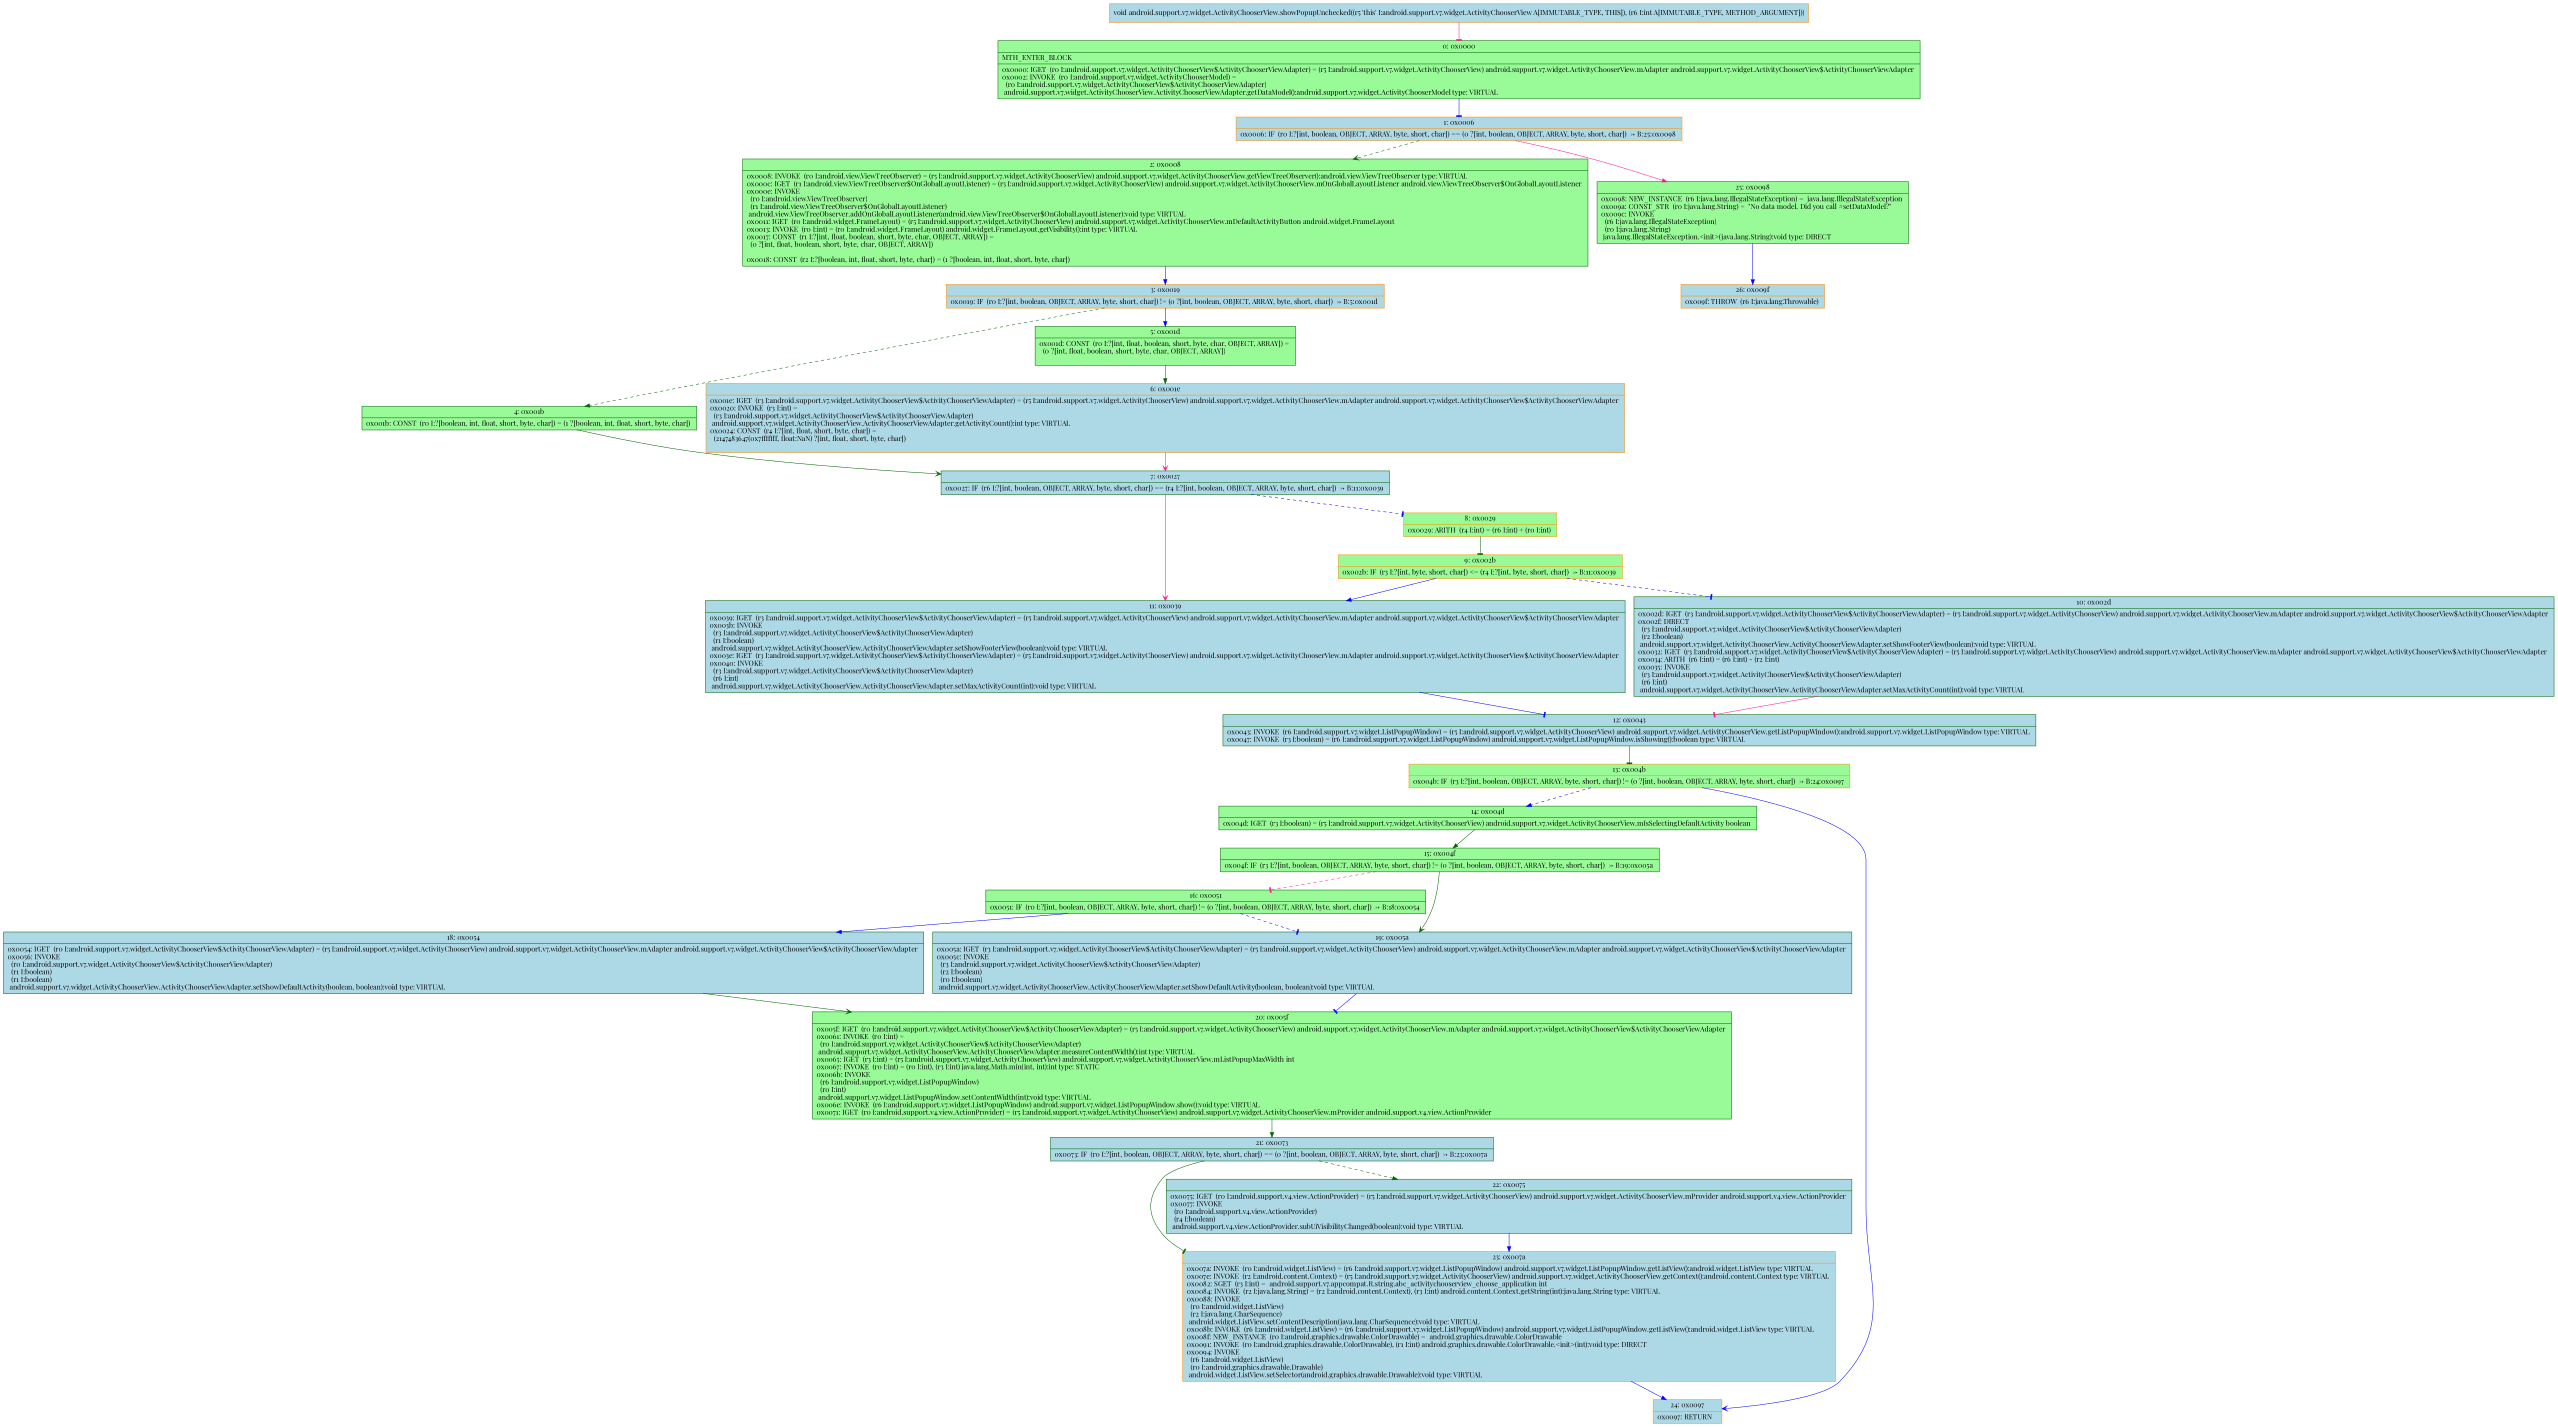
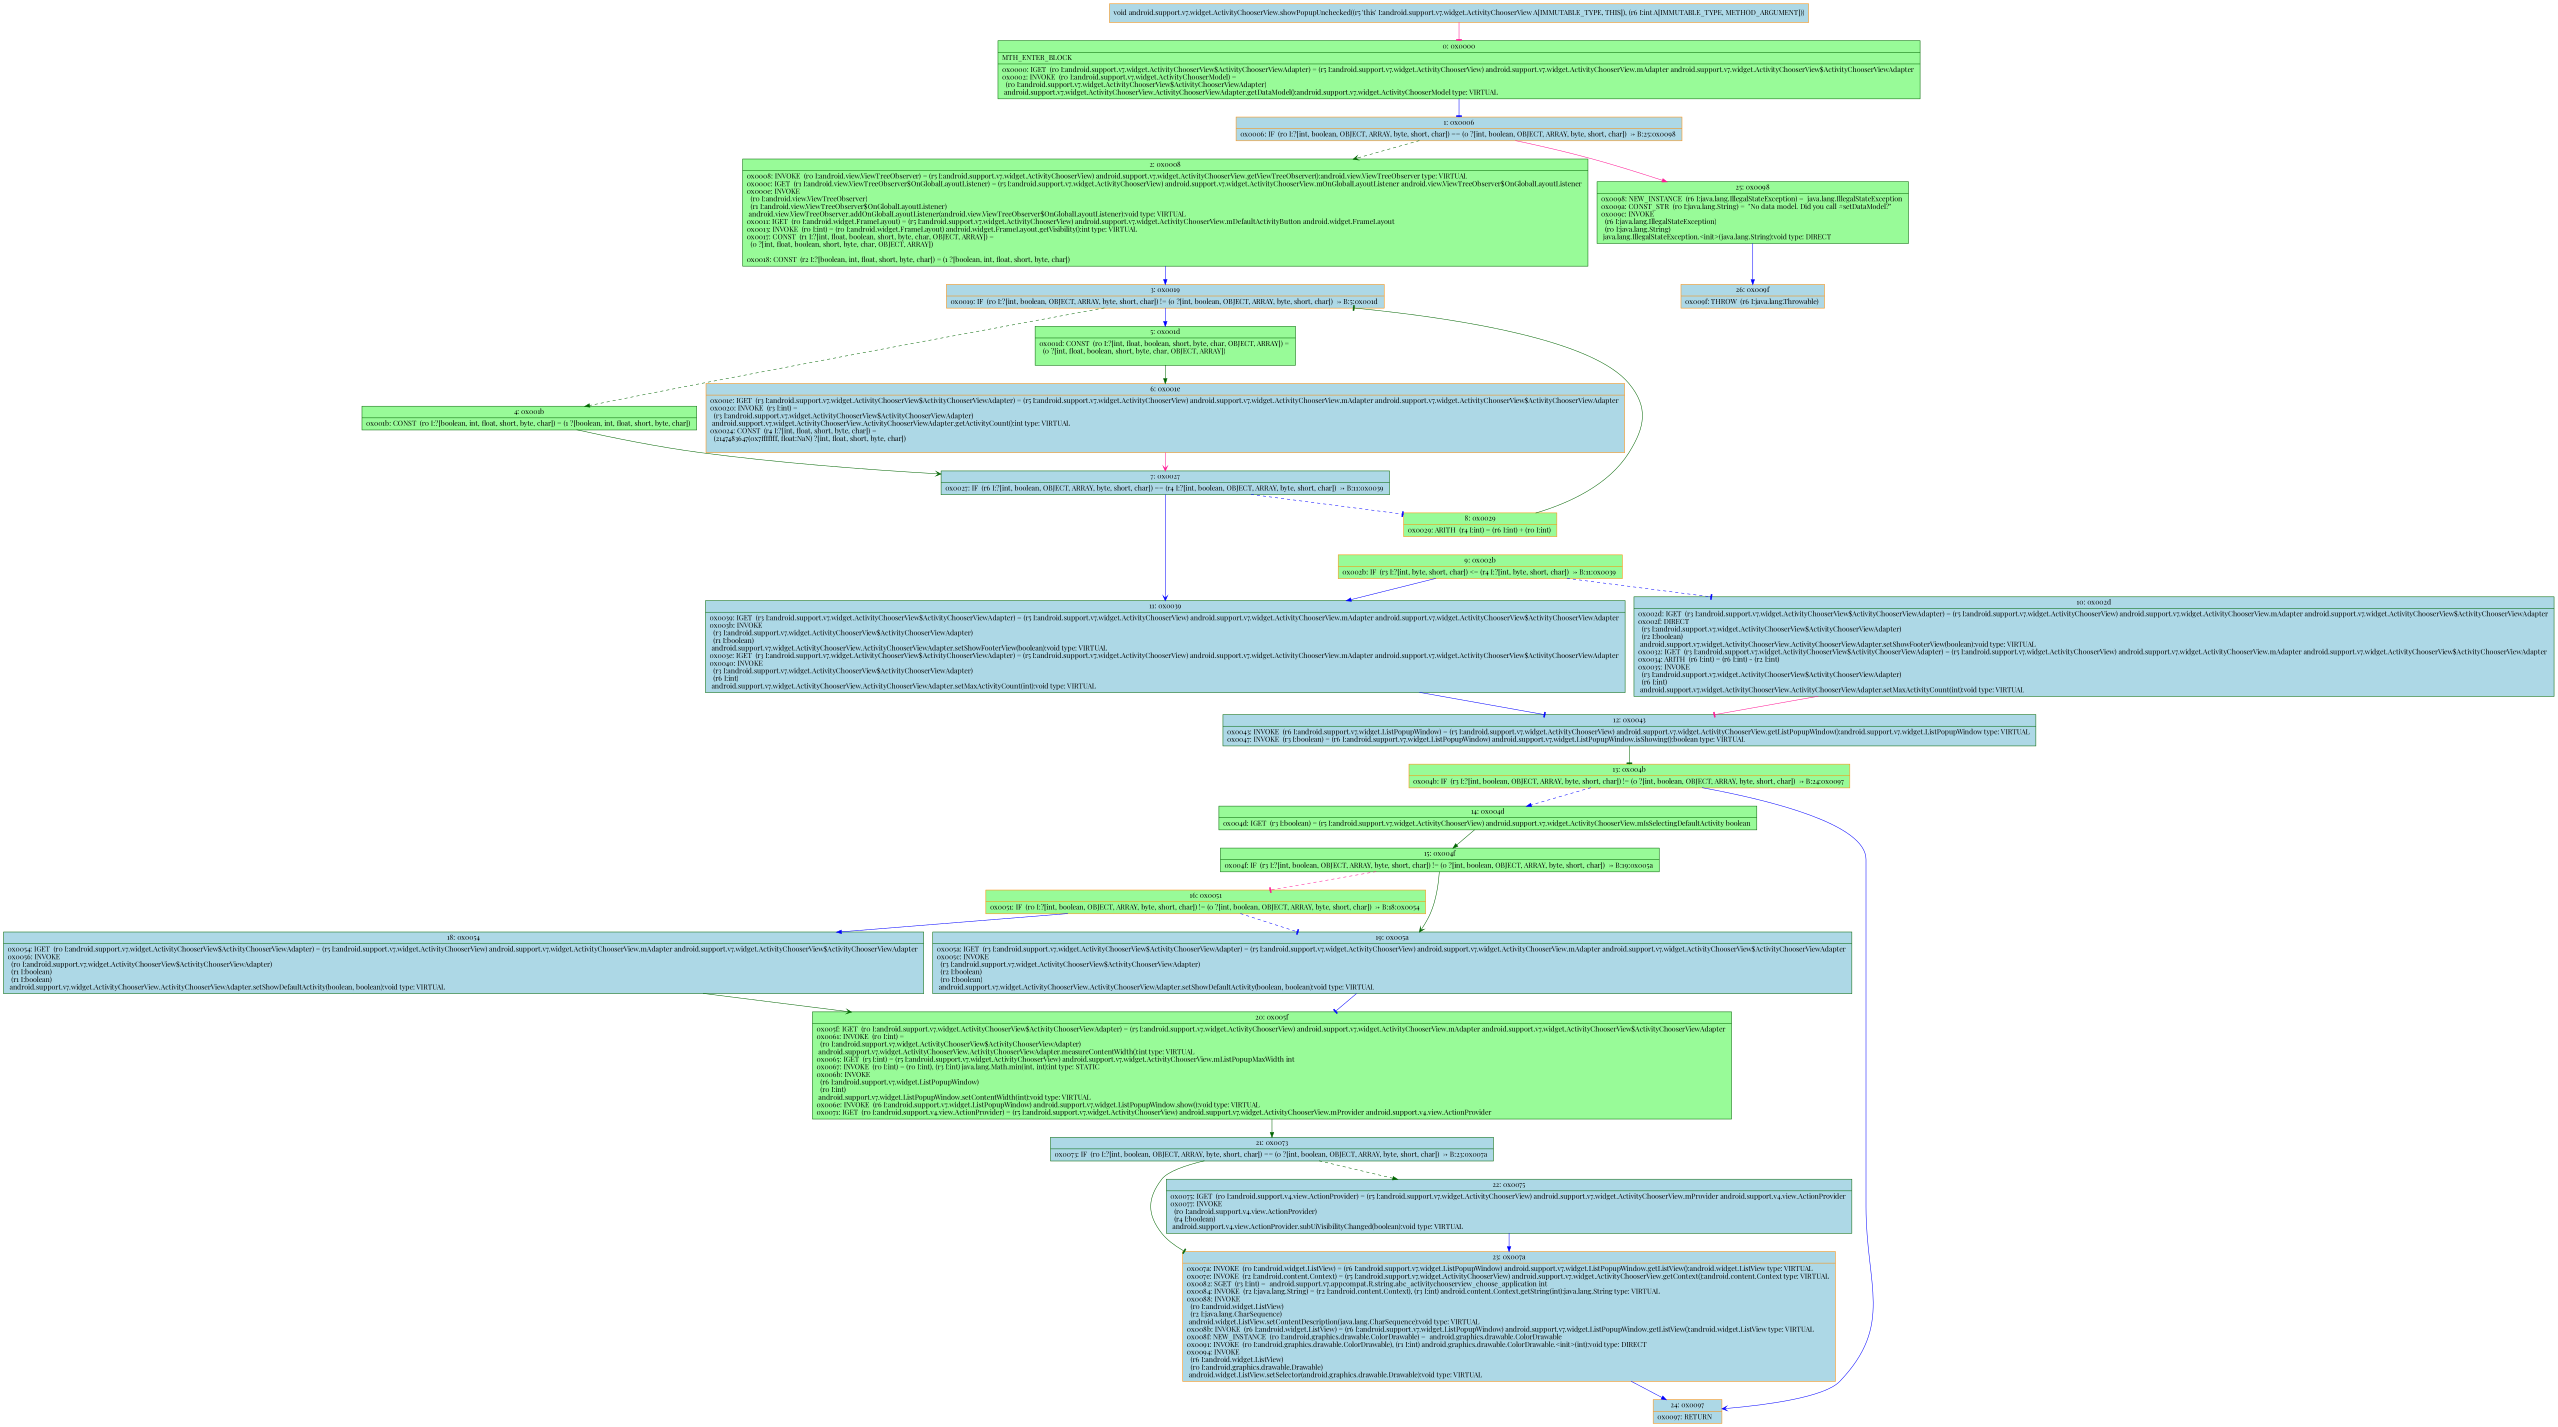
(1480, 544) -> (1588, 356)
(1165, 545) -> (1165, 545)
(1206, 902) -> (1206, 902)
